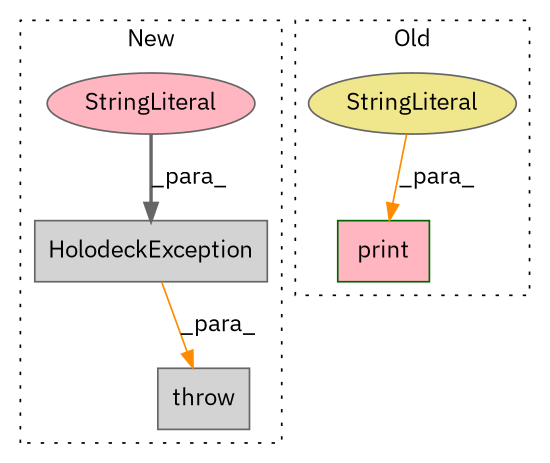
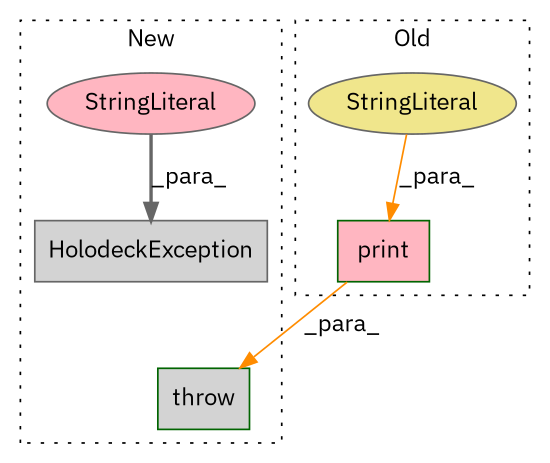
(174, 317) -> (301, 319)
(204, 399) -> (204, 399)
